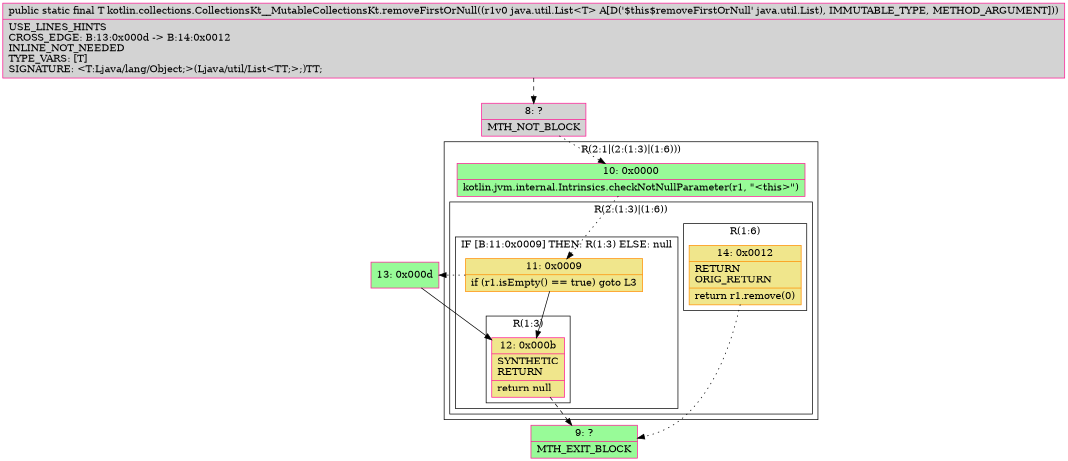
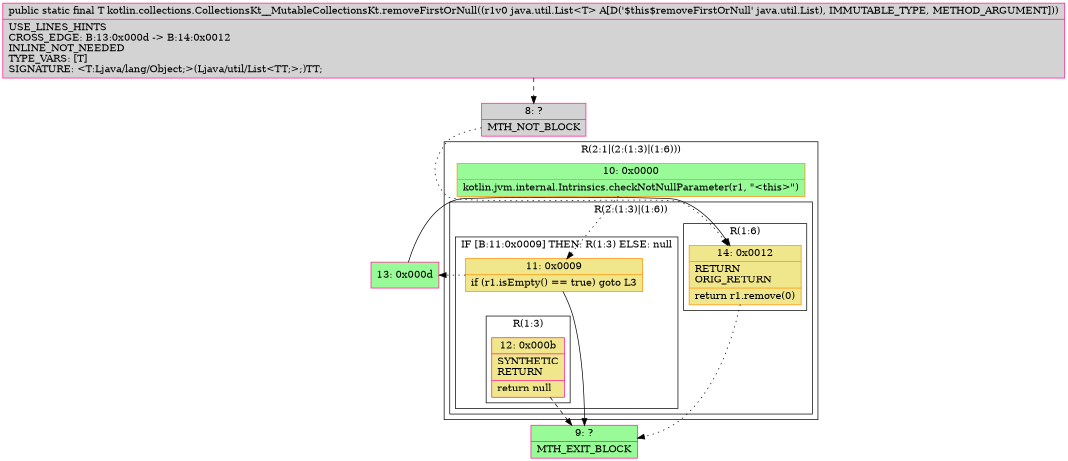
(579, 148) -> (543, 201)
(631, 180) -> (631, 180)
(544, 311) -> (580, 354)
(460, 316) -> (558, 197)
